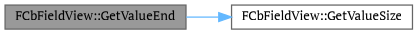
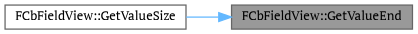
(202, 17) -> (202, 17)
